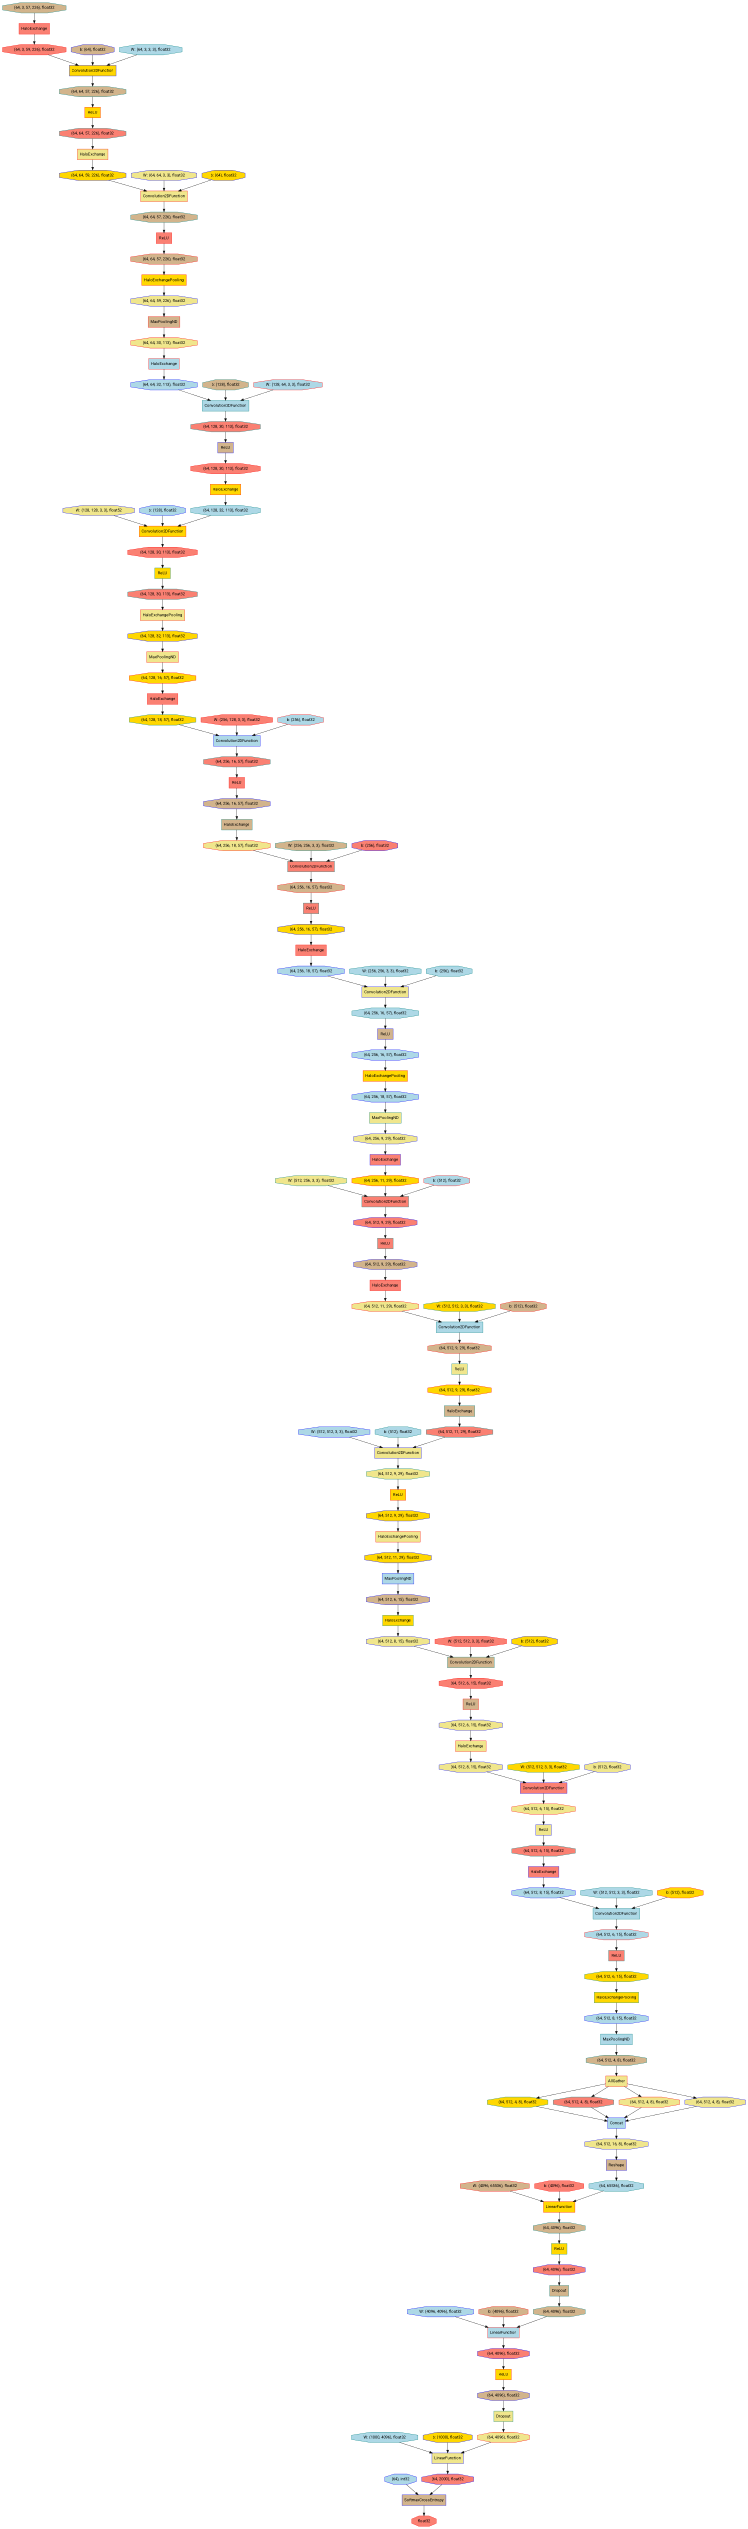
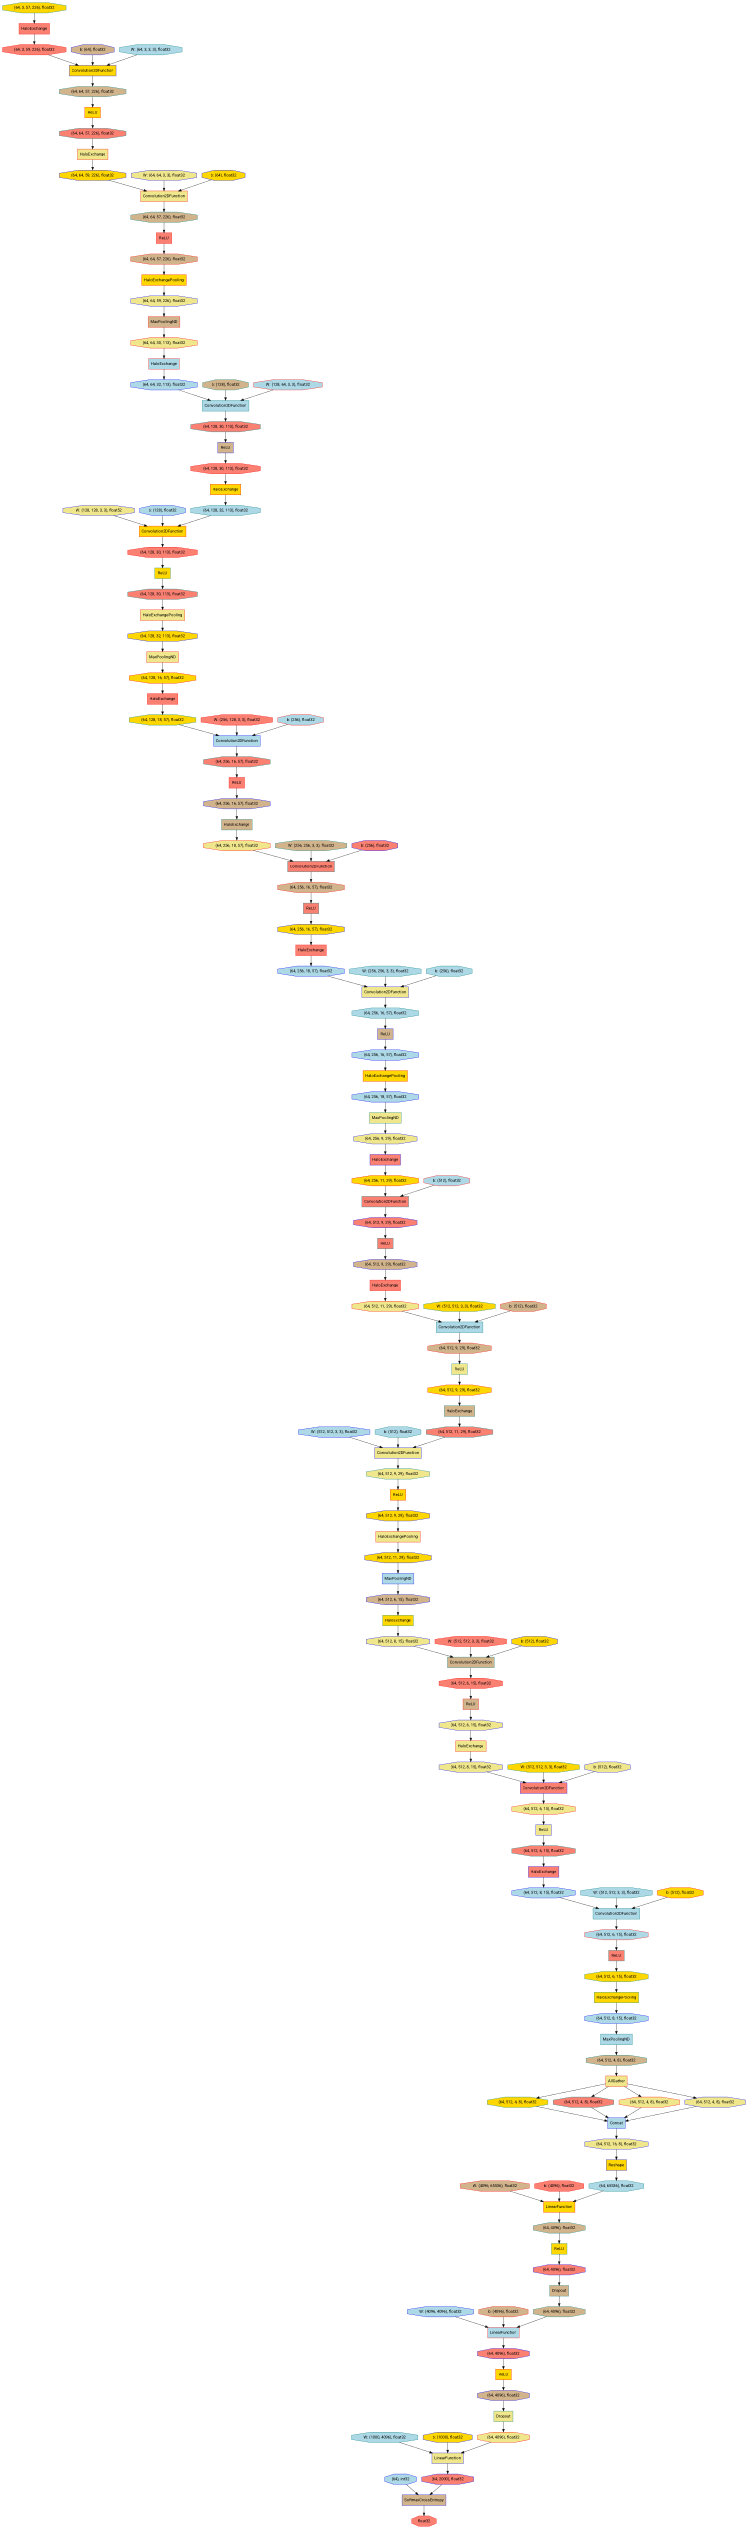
(34, 8) -> (34, 8)
(311, 1181) -> none
(616, 2165) -> (616, 2165)
